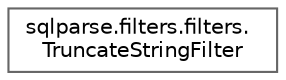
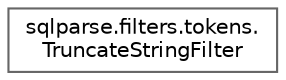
(143, 40) -> (143, 40)
